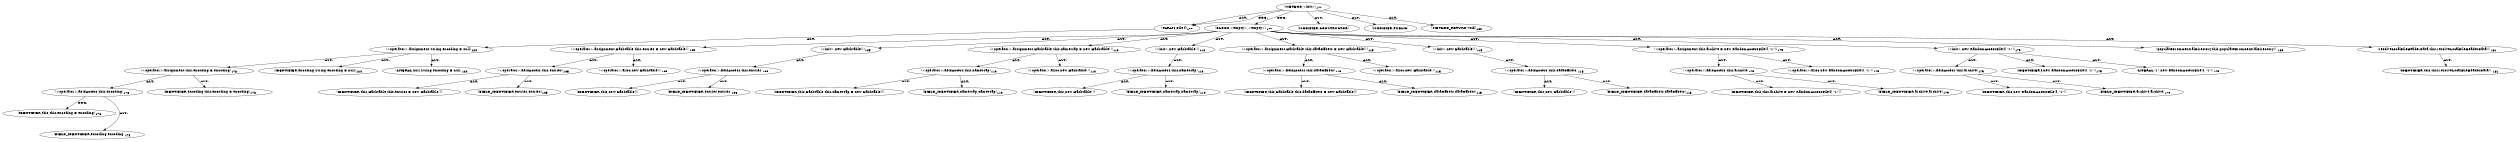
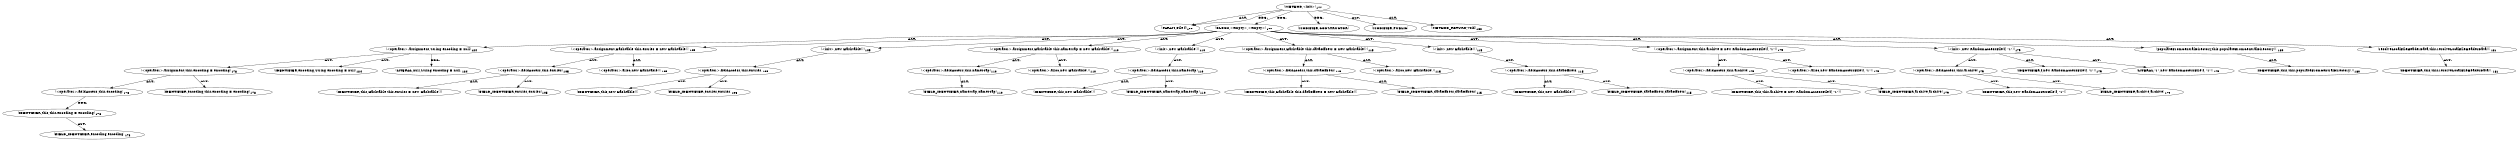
(1320, 18) -> (1320, 18)
(821, 37) -> (852, 39)
(436, 60) -> (436, 60)
none -> (2308, 71)
(829, 92) -> none
(120, 112) -> (75, 123)
